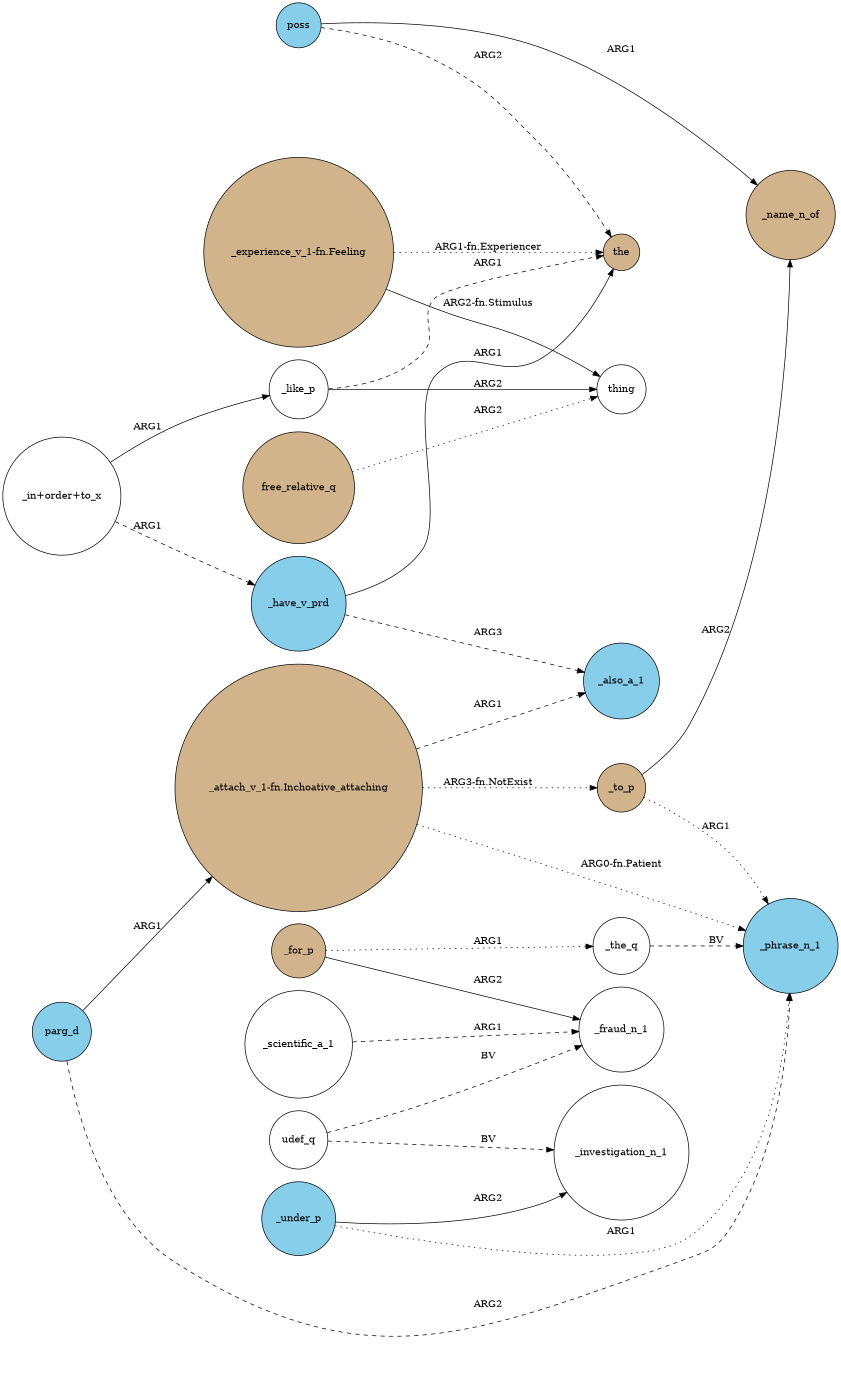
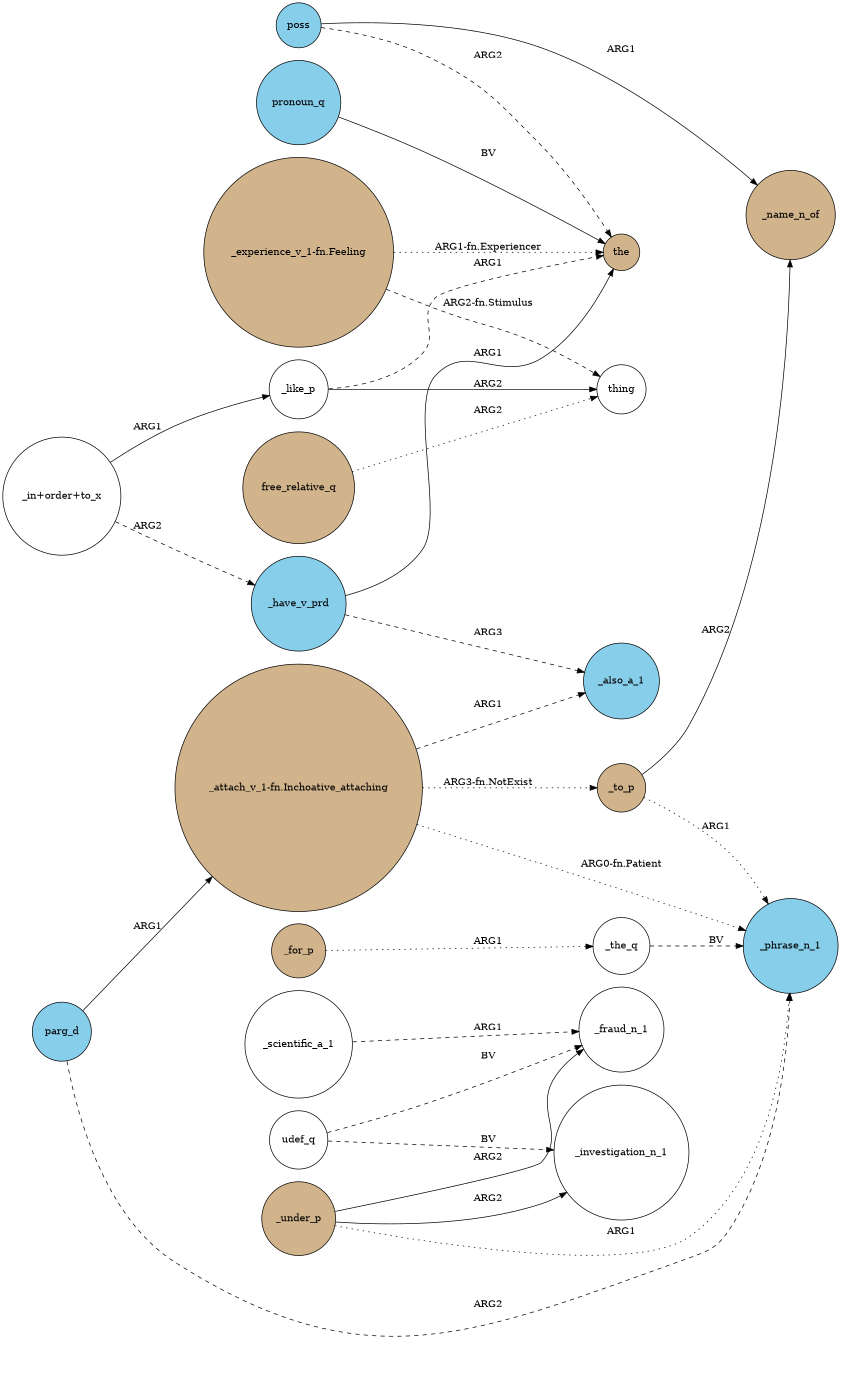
none -> (299, 103)
(492, 327) -> (492, 327)
(148, 526) -> (148, 526)
(449, 988) -> (499, 1176)
(299, 1219) -> (299, 1219)
